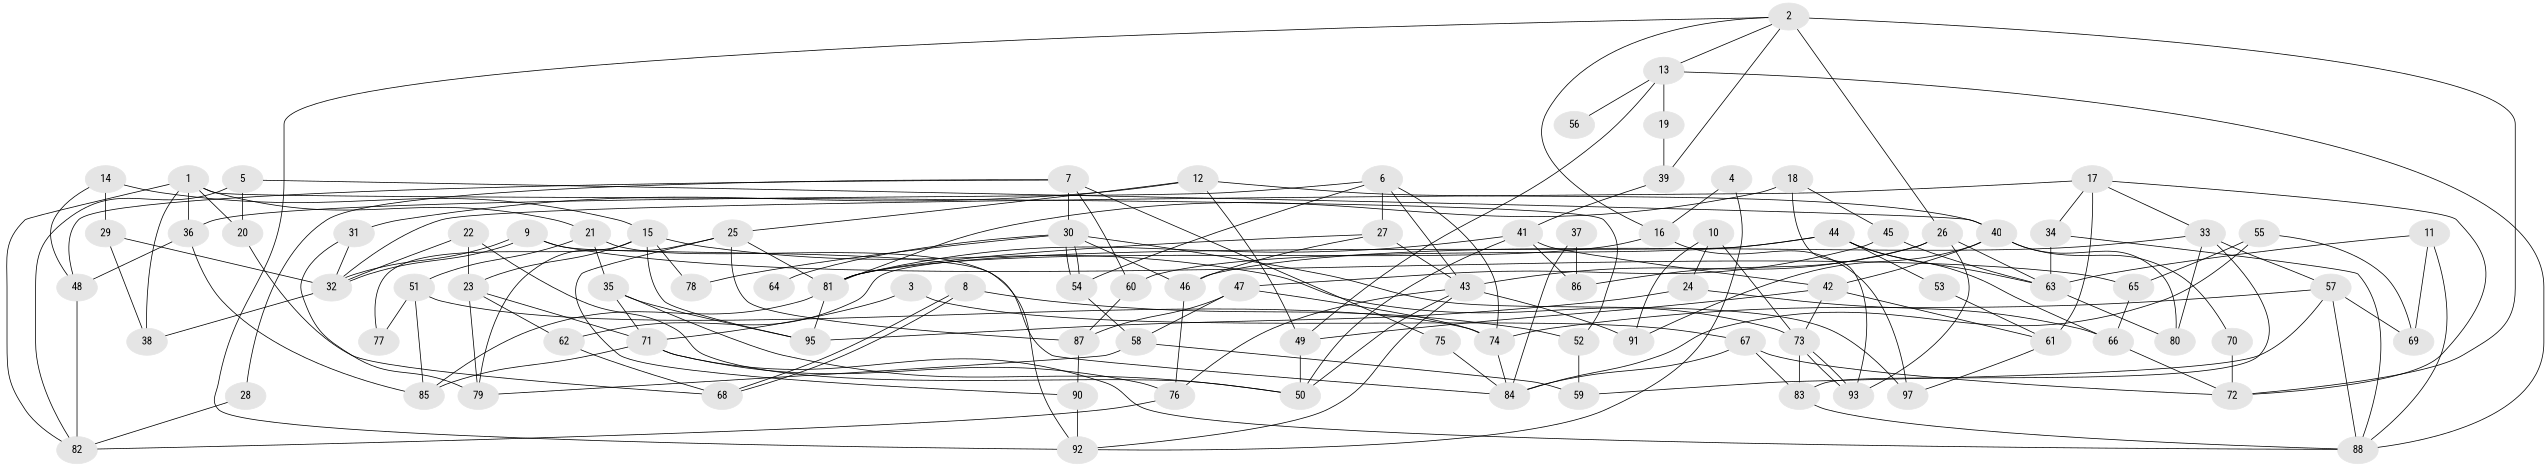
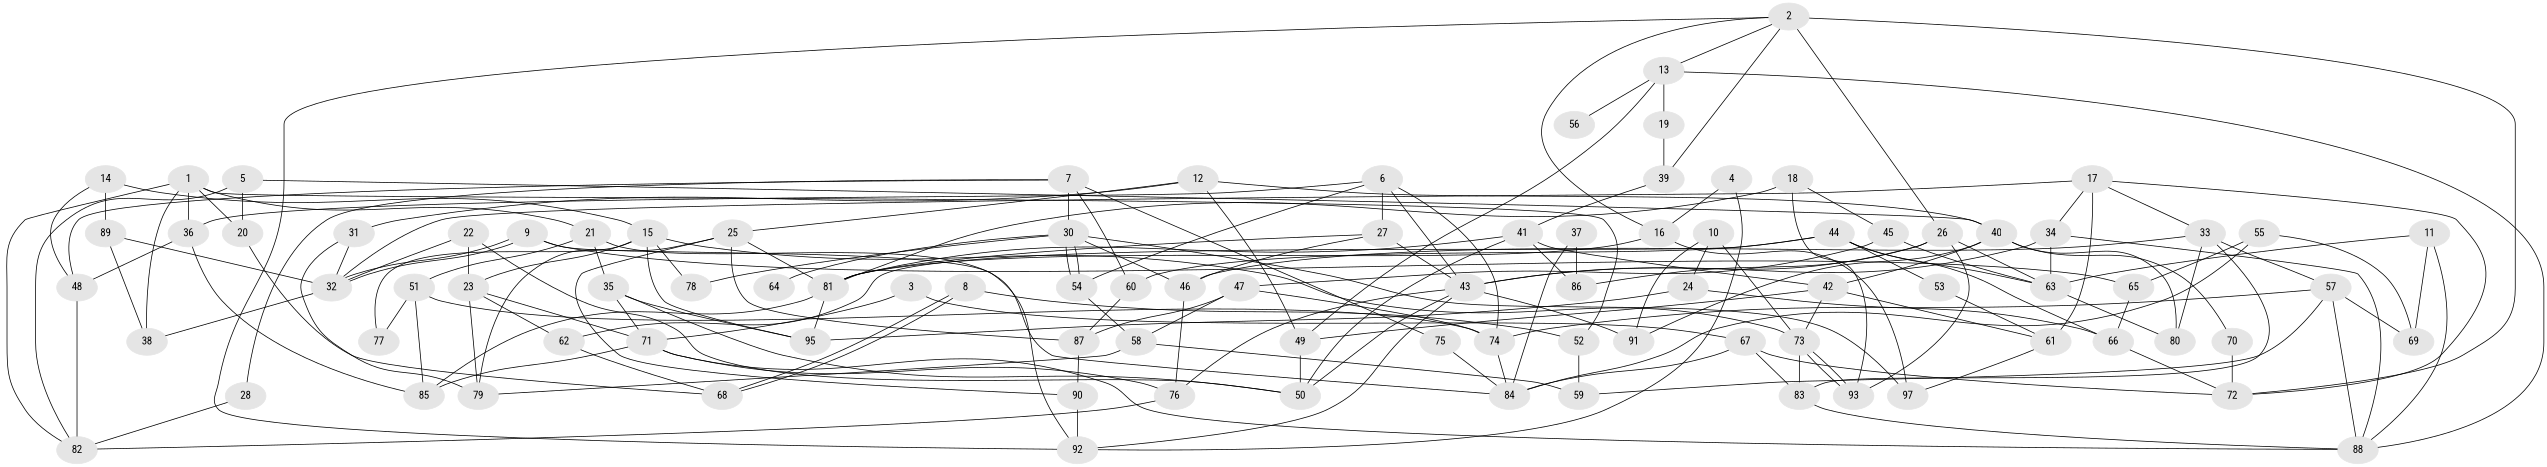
(106, 233) -> (106, 233)
none -> (1831, 272)
